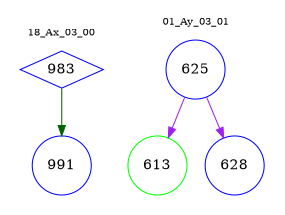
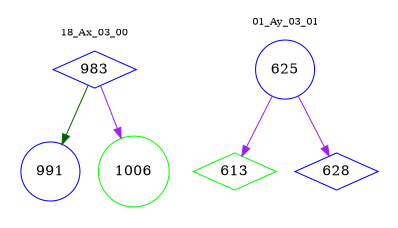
(157, 165) -> (235, 172)
(235, 165) -> (337, 172)
none -> (134, 172)
